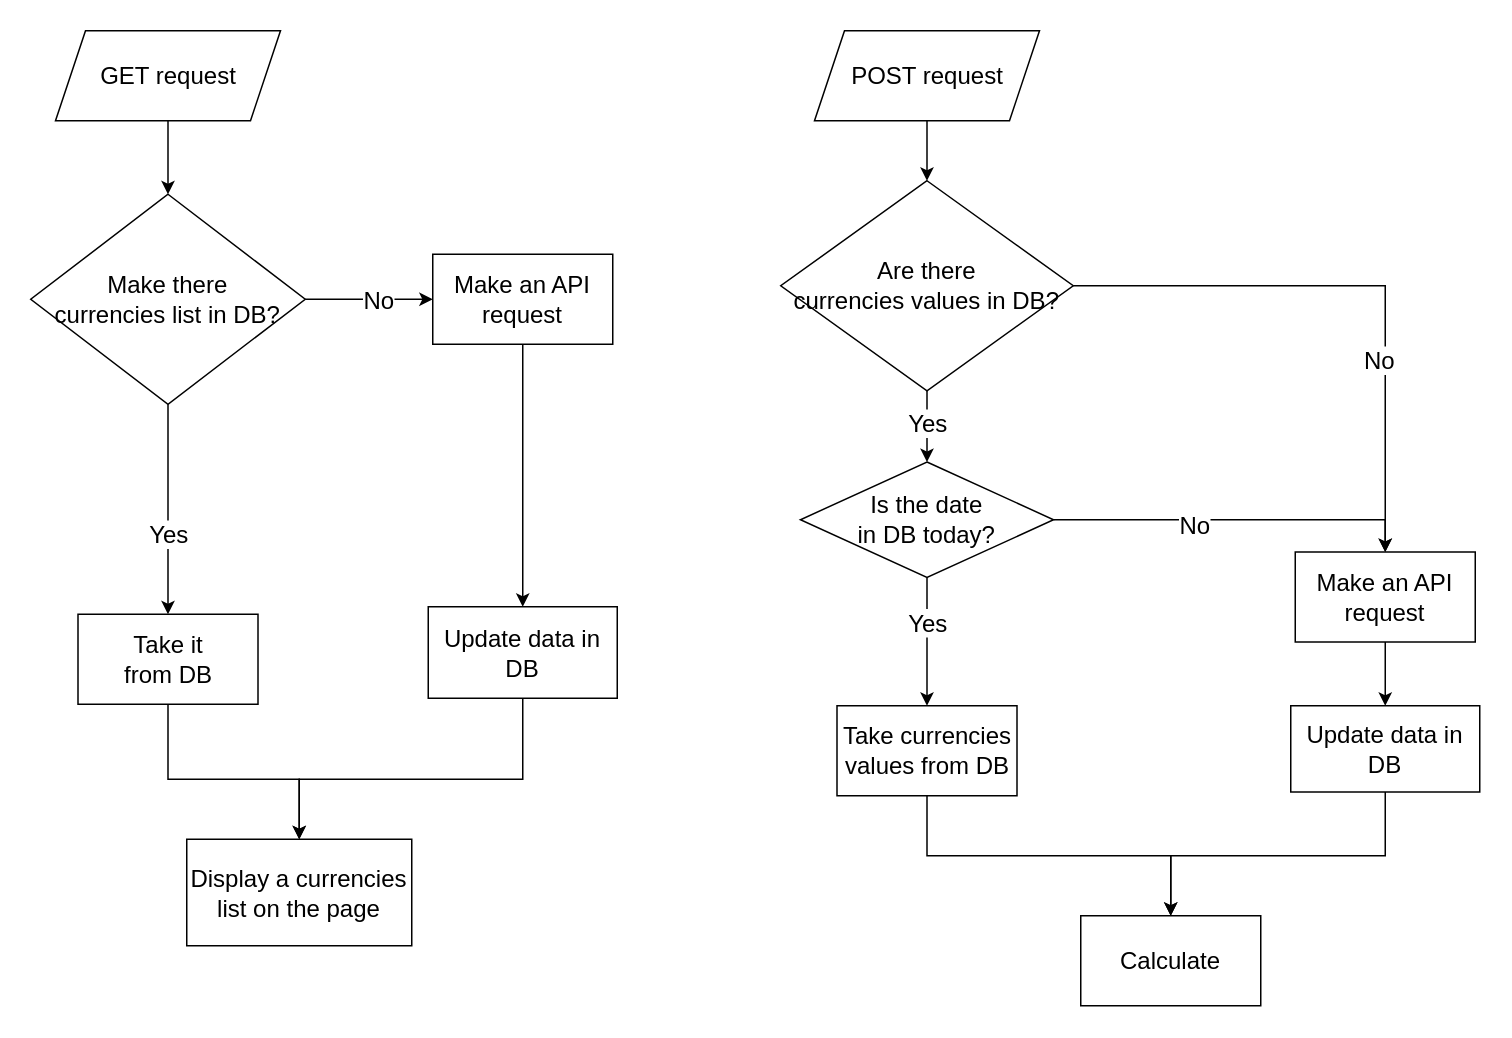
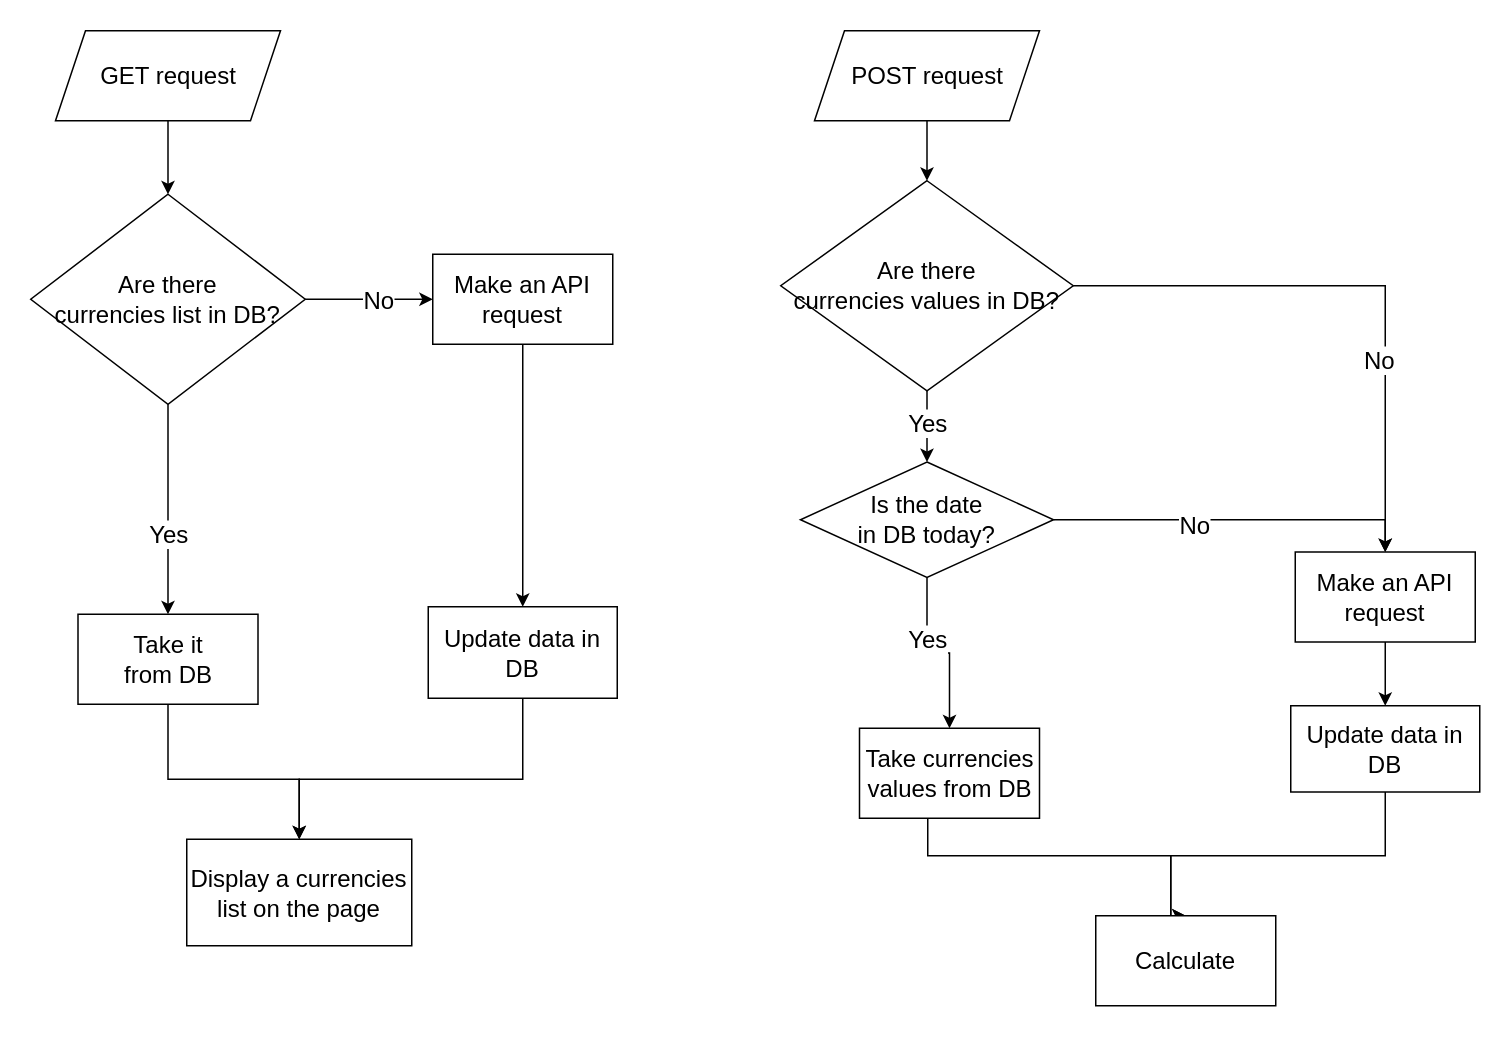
(168, 299) -> (168, 299)
(927, 751) -> (950, 773)
(1171, 961) -> (1186, 961)
